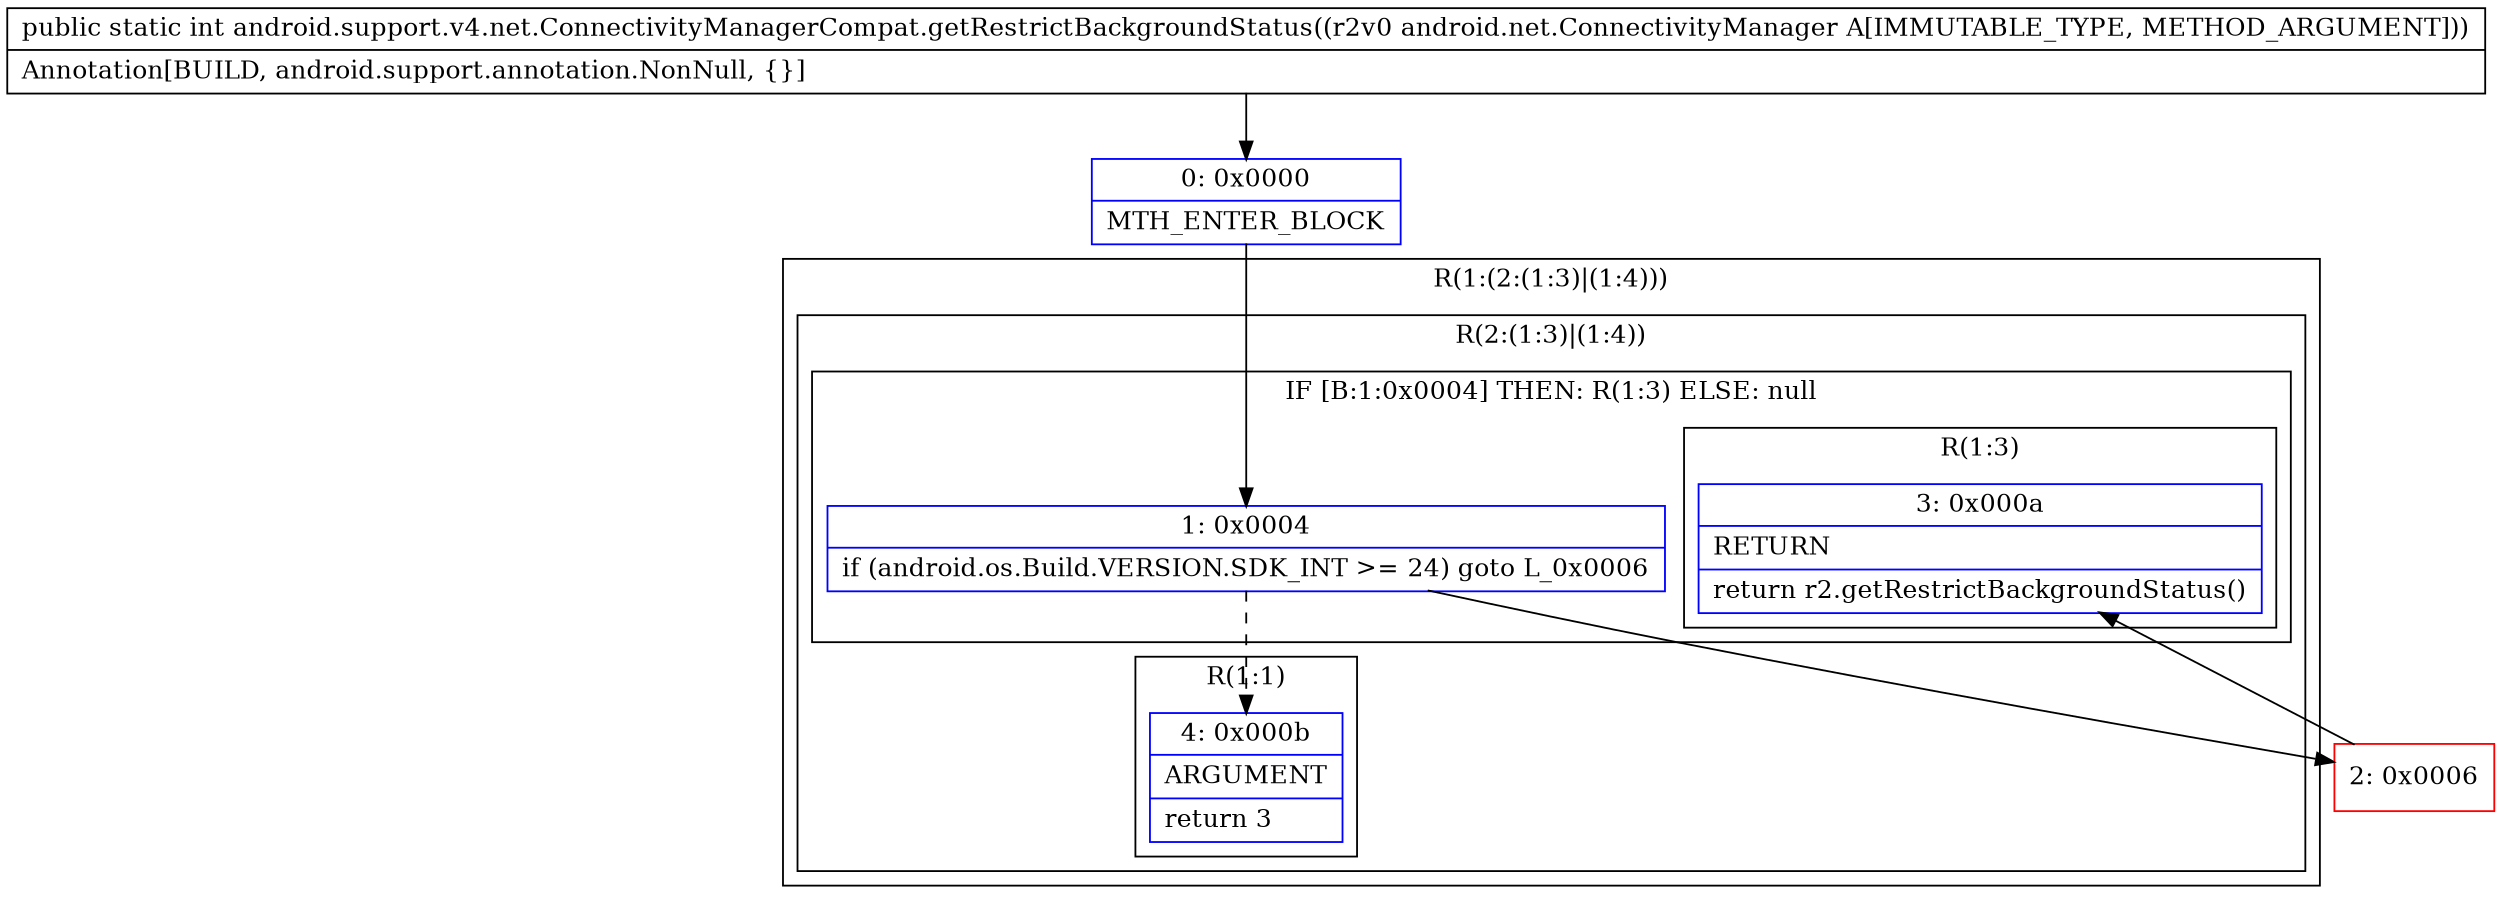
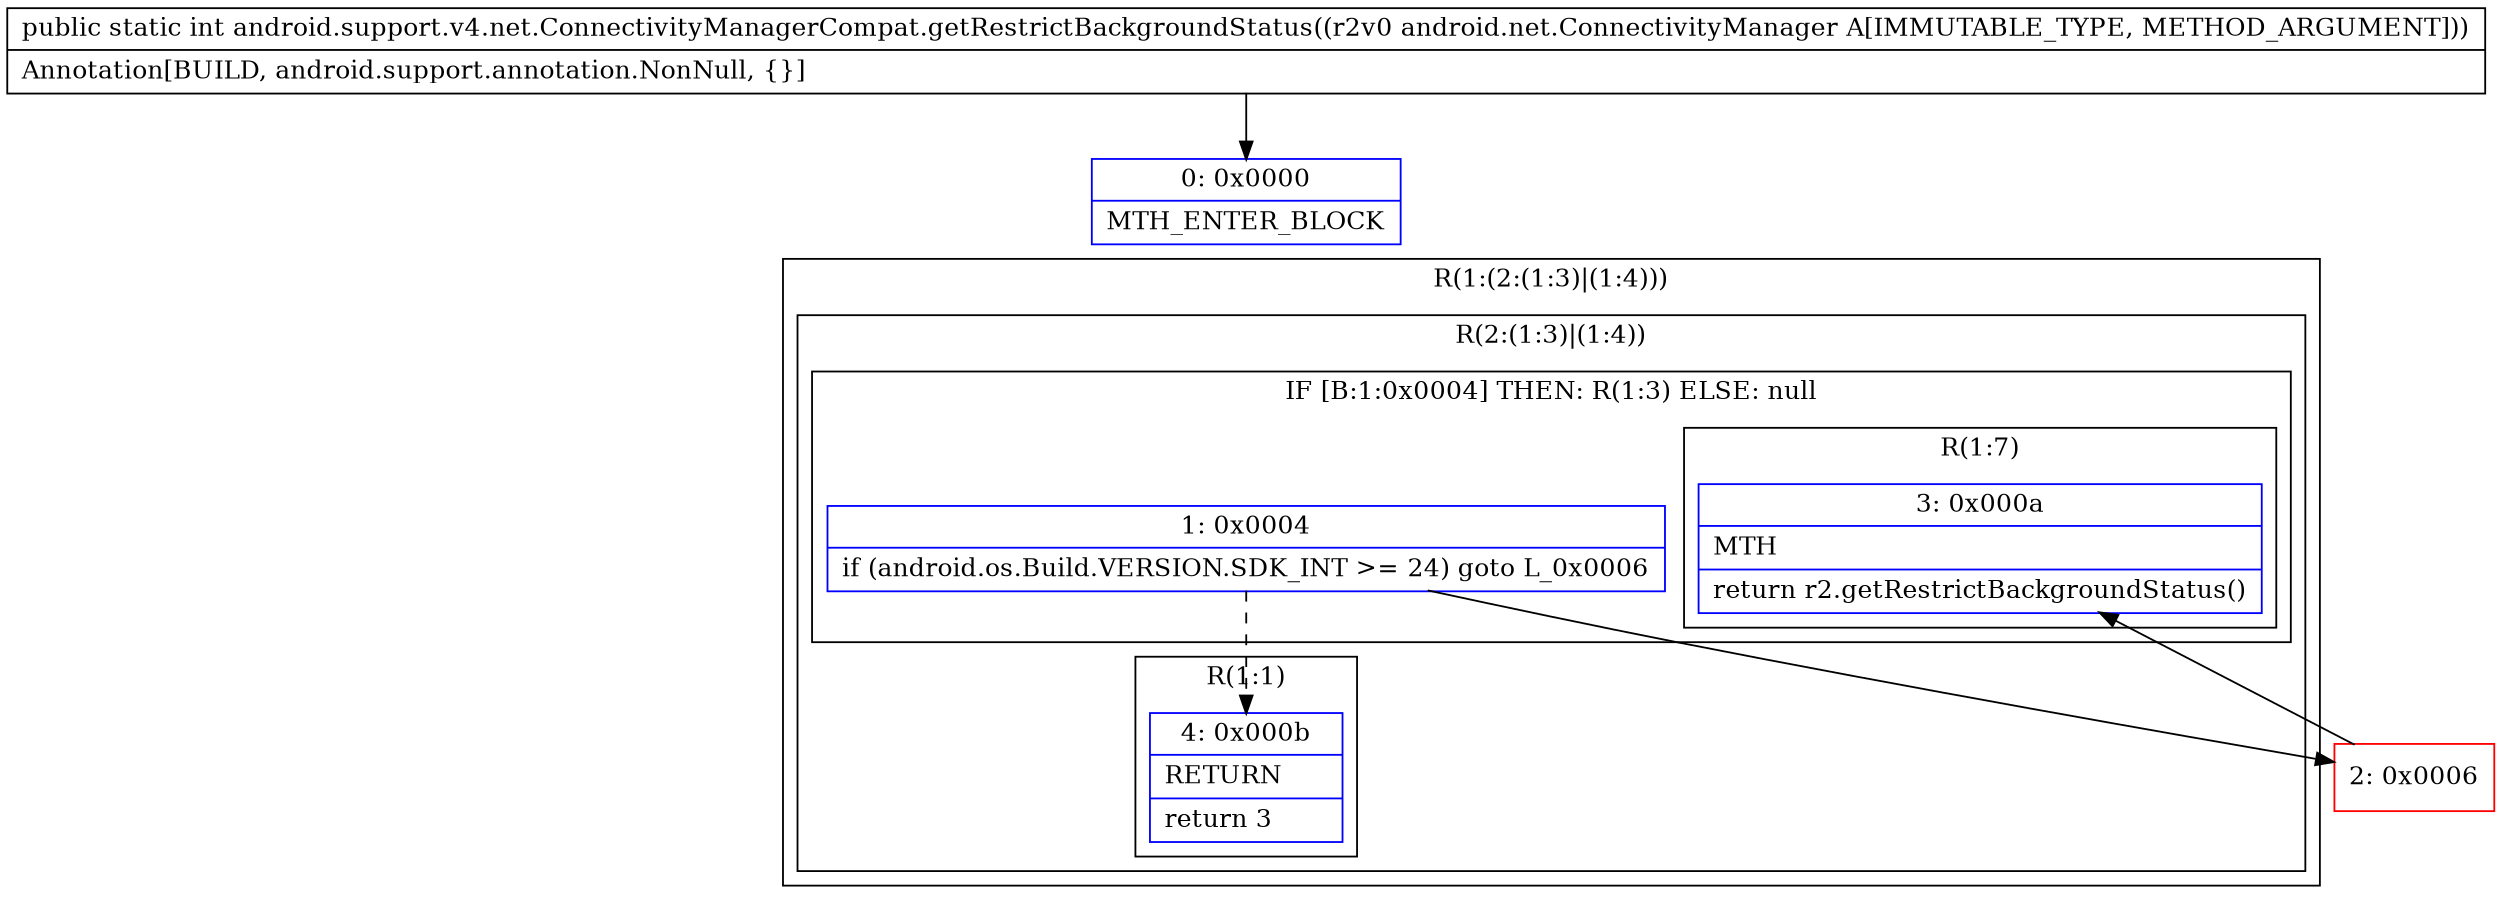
(1246, 360) -> none
(1980, 449) -> (1980, 449)
(1772, 547) -> (1746, 547)
(1246, 776) -> (1224, 776)
